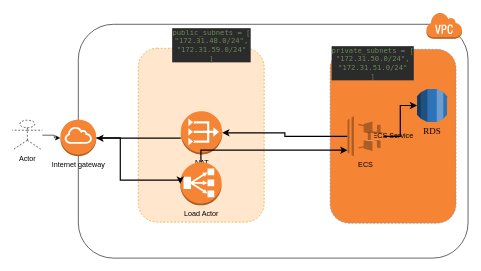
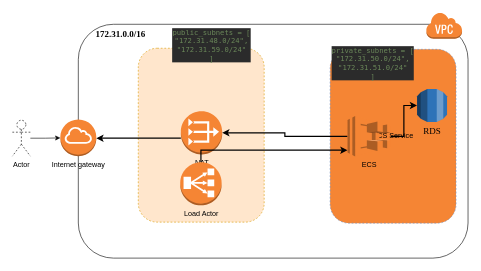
none -> (120, 33)
(27, 135) -> (21, 138)
(366, 136) -> (369, 136)
(130, 180) -> none
